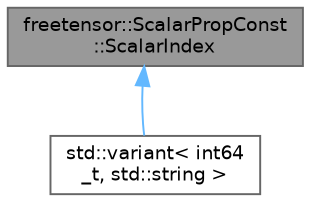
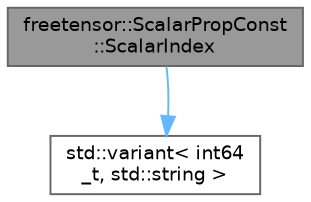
(142, 111) -> (168, 91)
